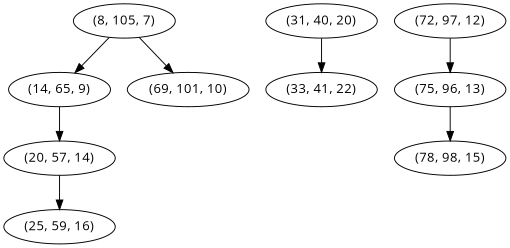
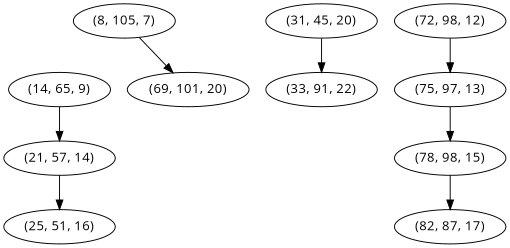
(322, 21) -> (322, 21)
(450, 21) -> (450, 21)
(95, 52) -> none
(188, 90) -> (188, 90)
(322, 90) -> (322, 90)
(450, 90) -> (450, 90)
(60, 158) -> (60, 158)
(60, 227) -> (60, 227)
none -> (450, 227)
